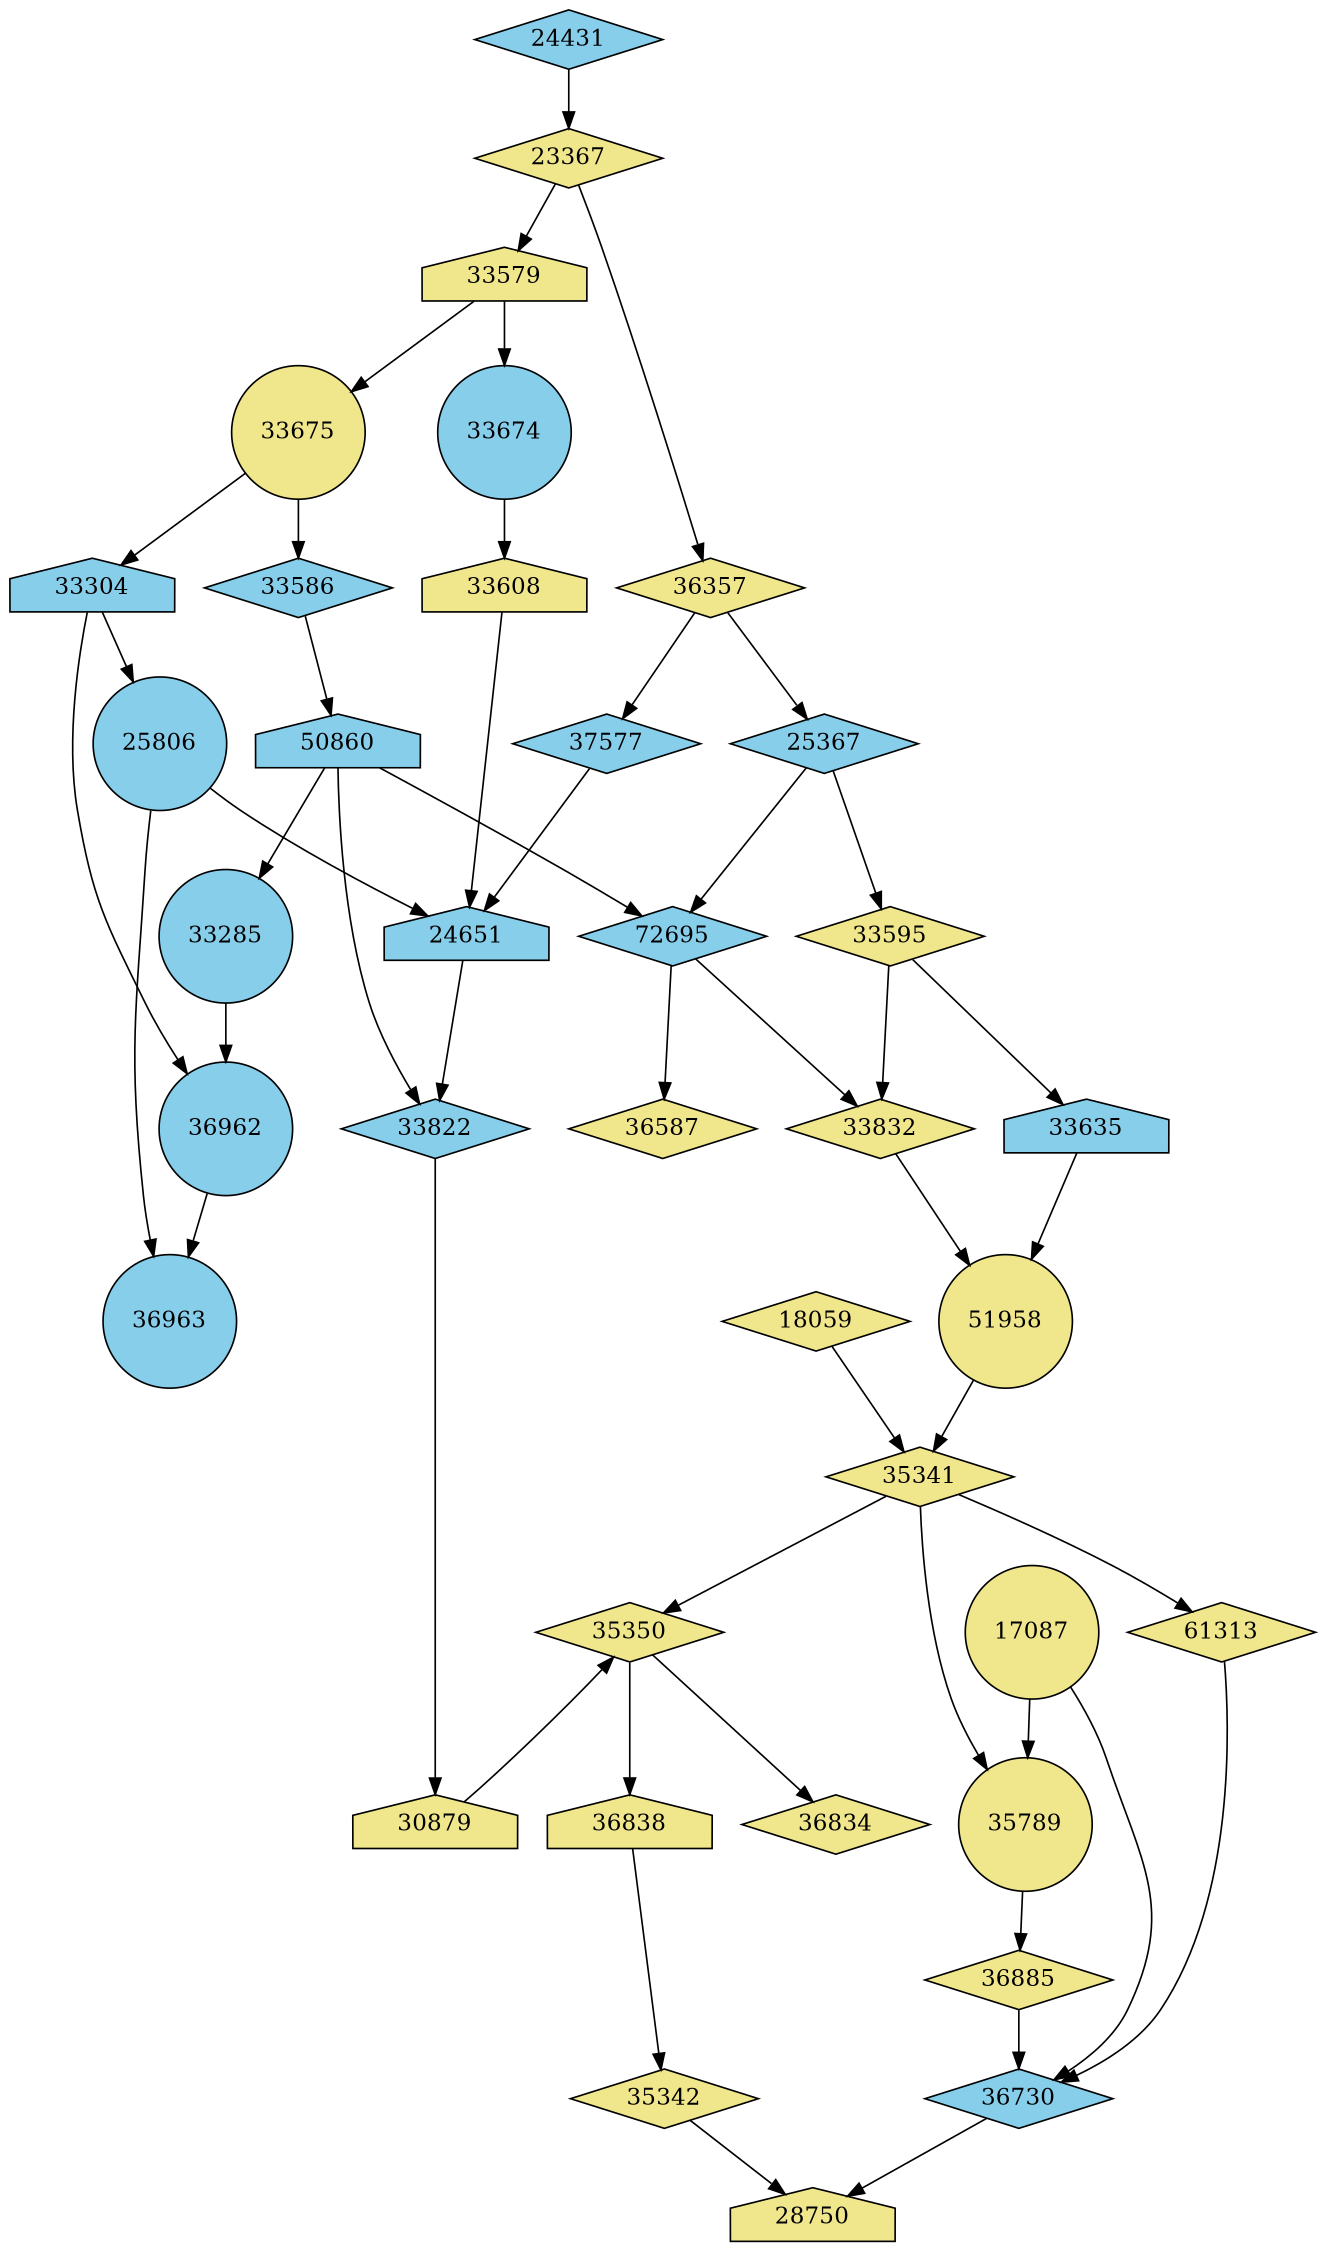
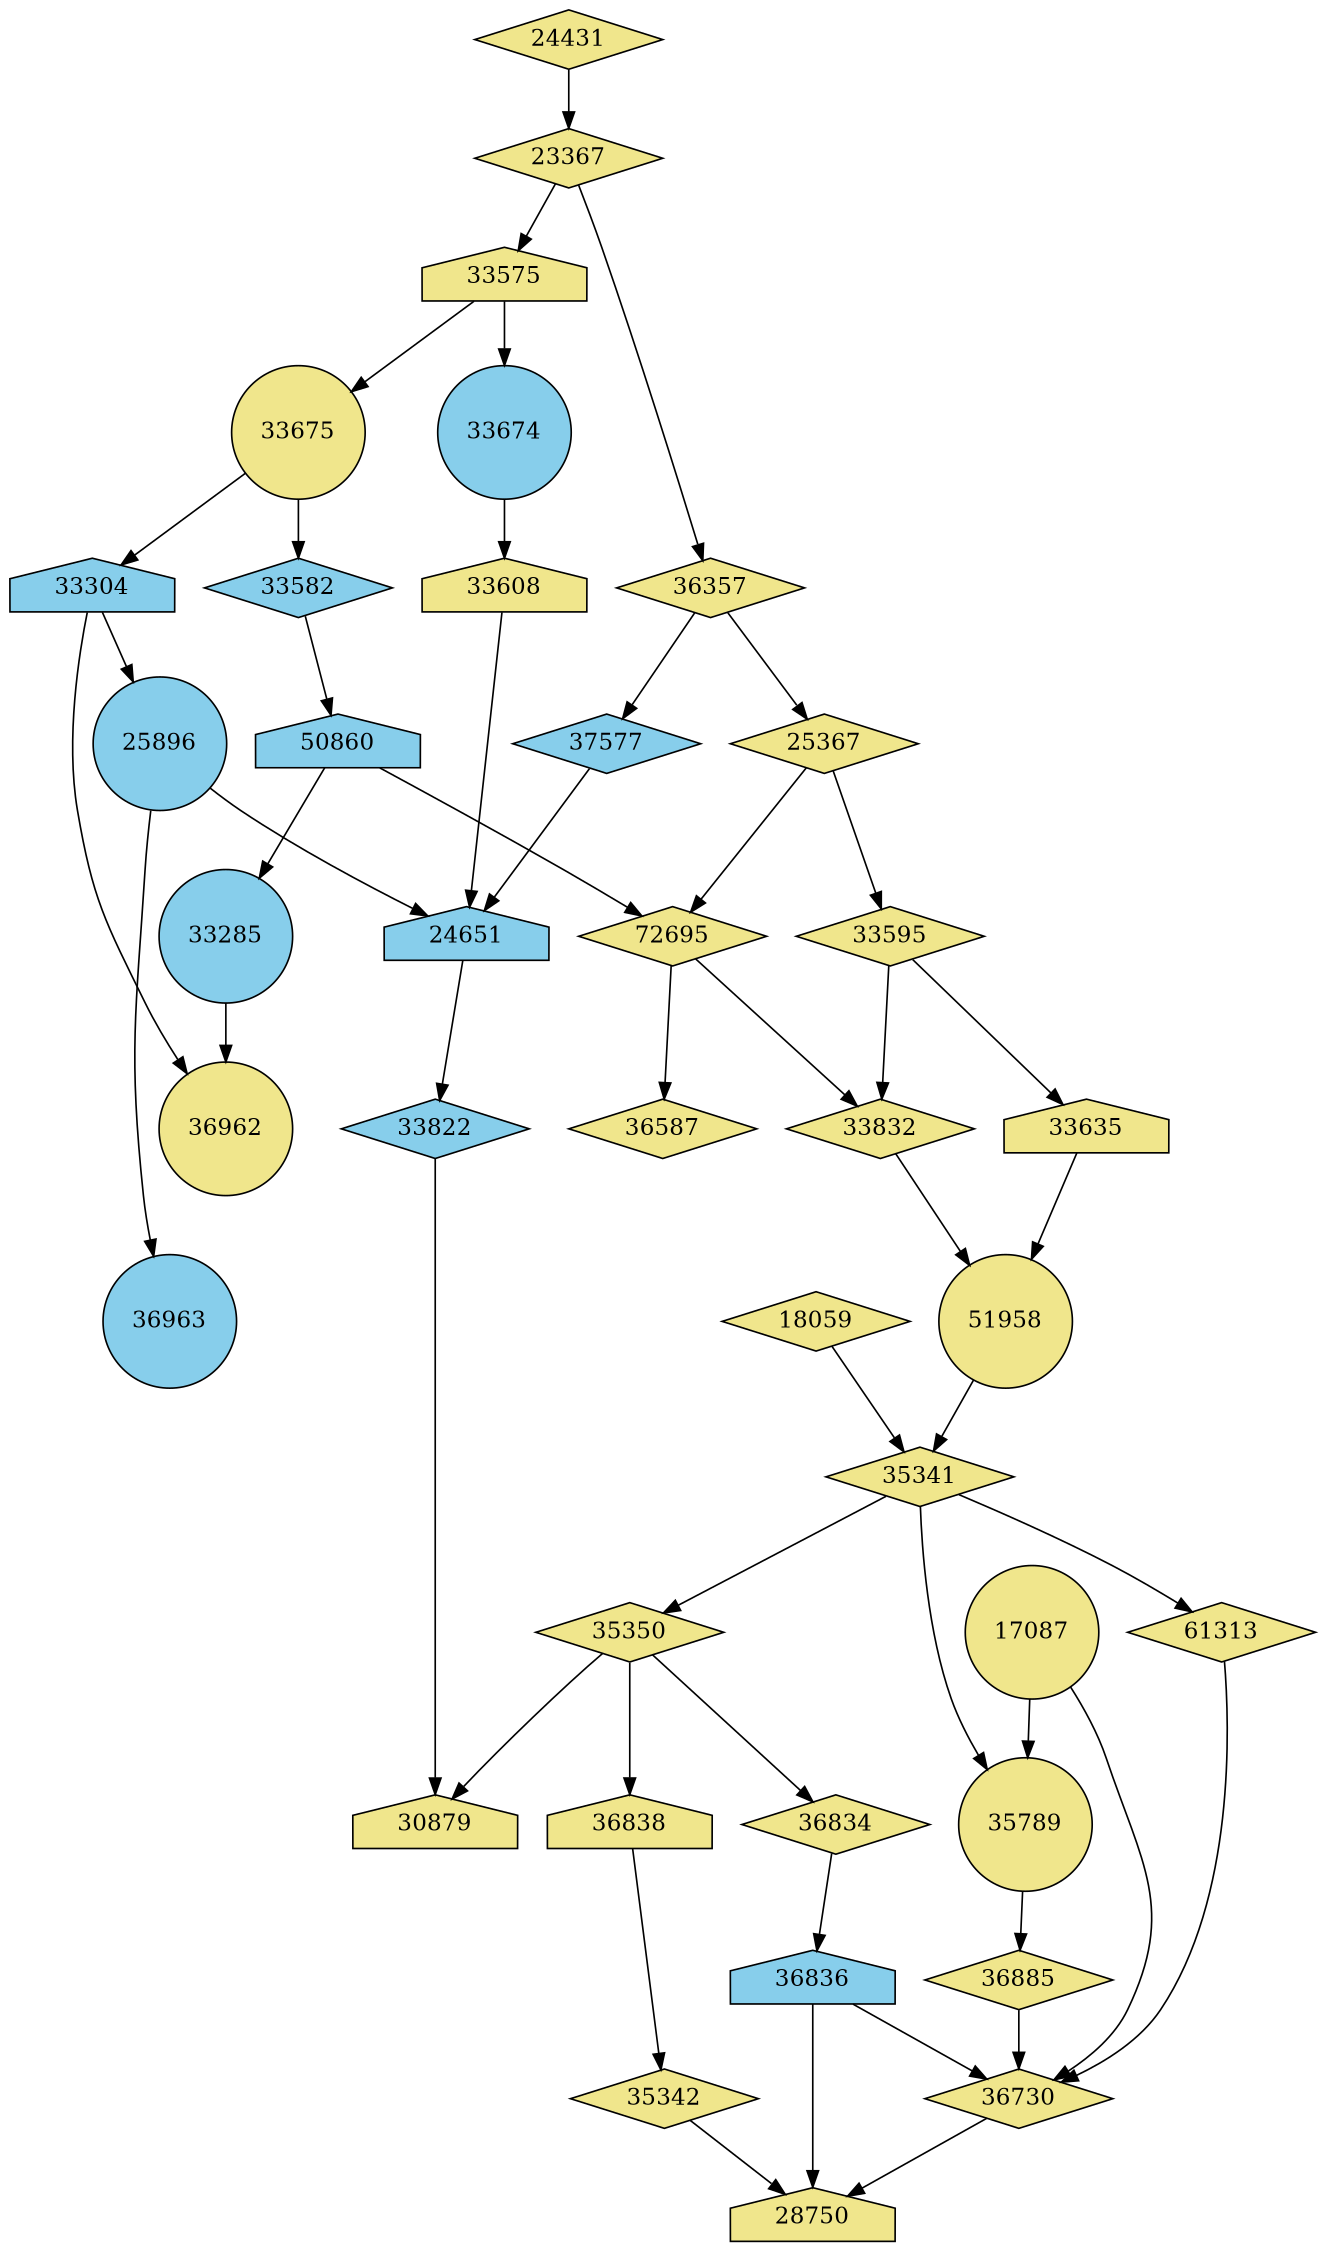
(569, 40) -> (569, 40)
(504, 277) -> (504, 277)
(298, 588) -> (298, 588)
(160, 744) -> (160, 744)
(824, 744) -> (824, 744)
(353, 934) -> none
(673, 936) -> (673, 936)
(226, 1129) -> (226, 1129)
(1086, 1129) -> (1086, 1129)
(200, 1217) -> none
(535, 1737) -> (532, 1718)
none -> (813, 1980)
(1019, 2099) -> (1019, 2099)
